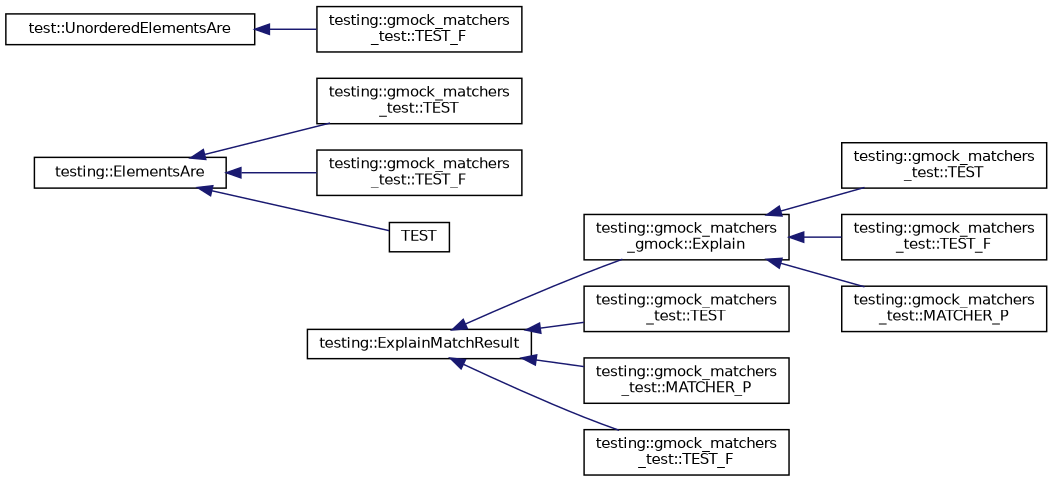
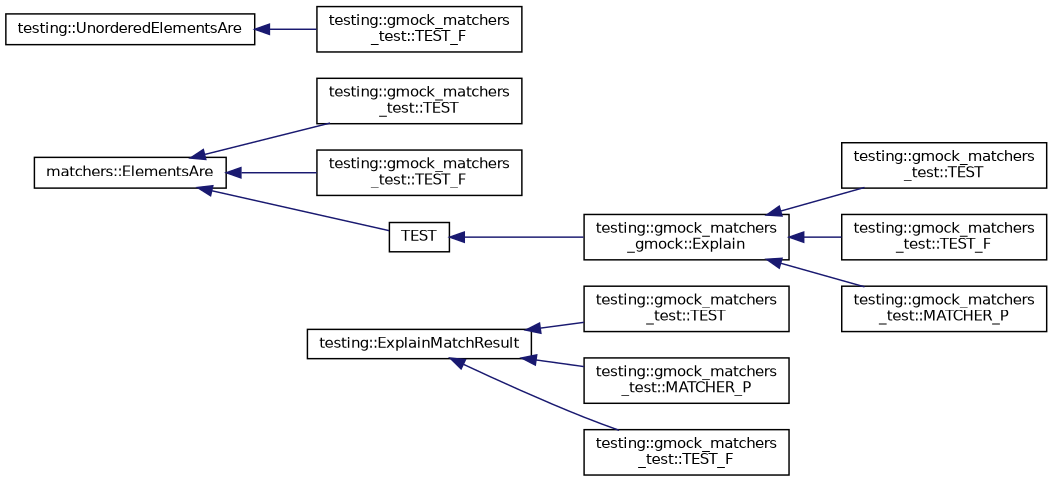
(130, 29) -> (130, 29)
(130, 173) -> (130, 173)
(543, 290) -> (524, 237)
